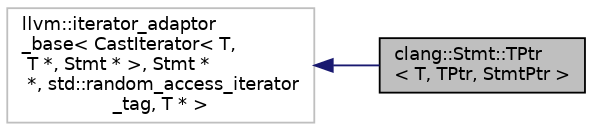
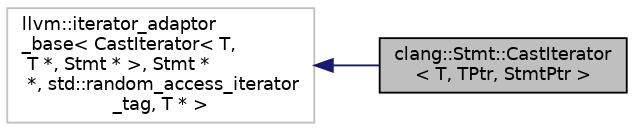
(482, 65) -> (503, 65)
